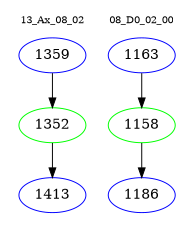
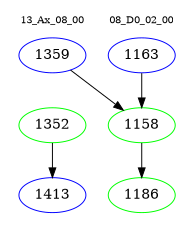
(52, 21) -> (52, 21)
(52, 86) -> (87, 83)
(142, 195) -> (142, 195)
